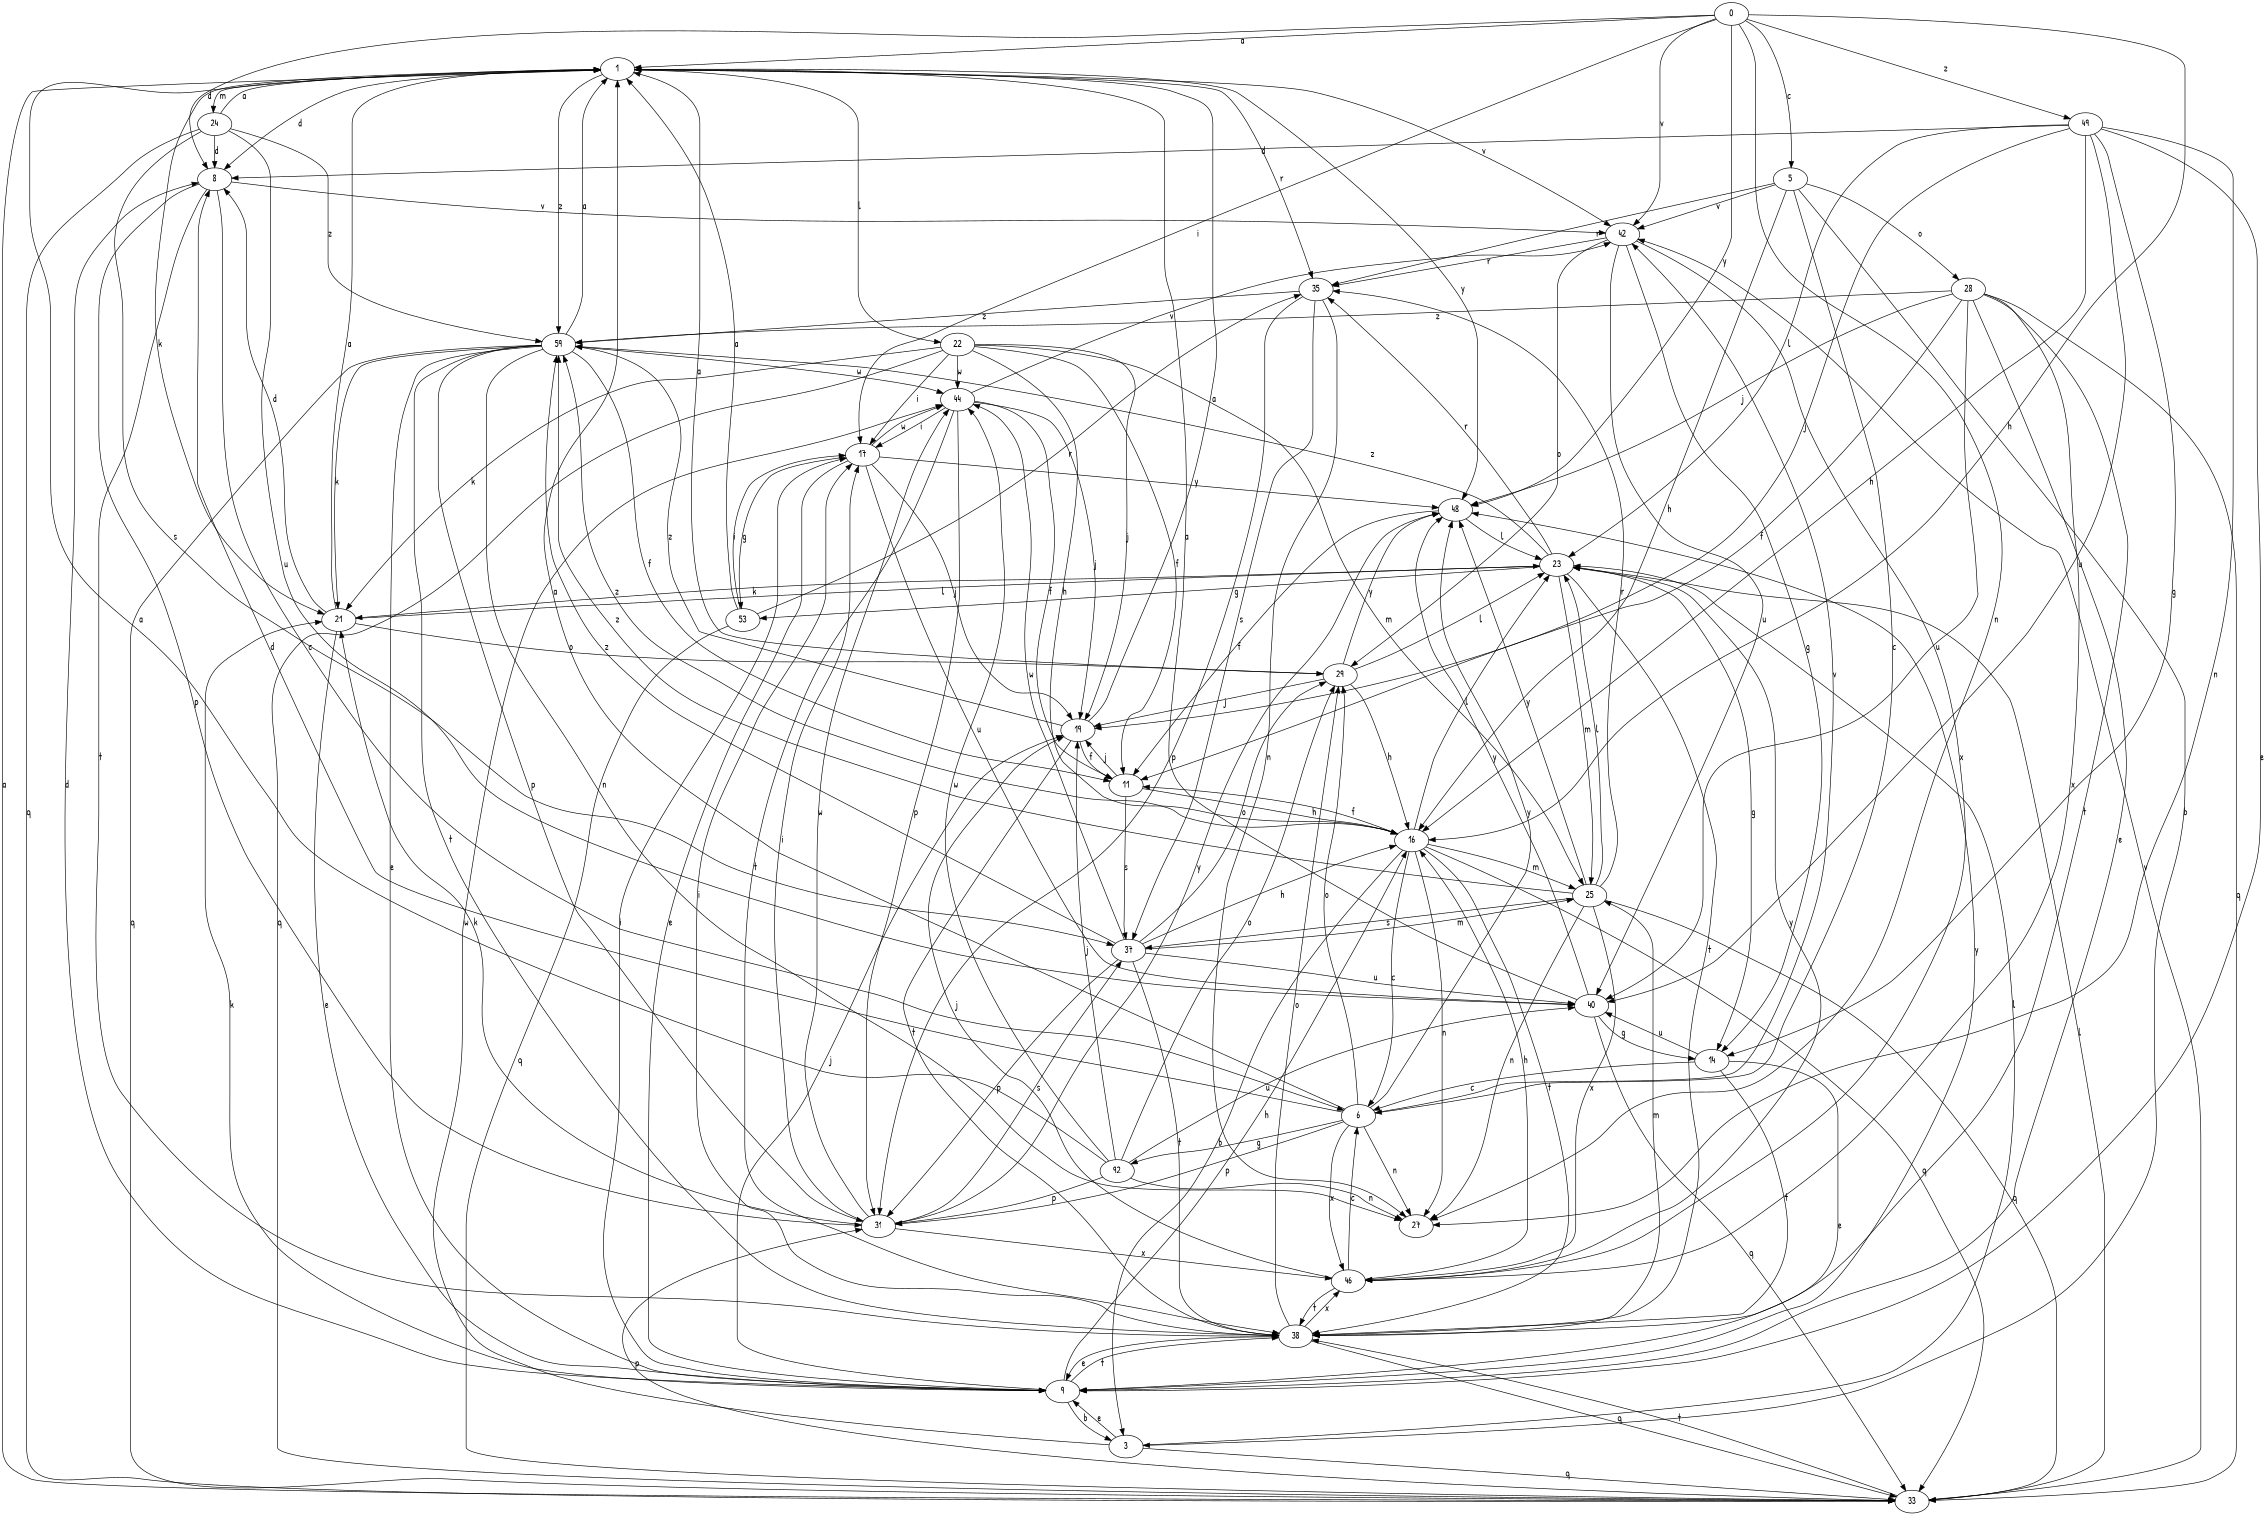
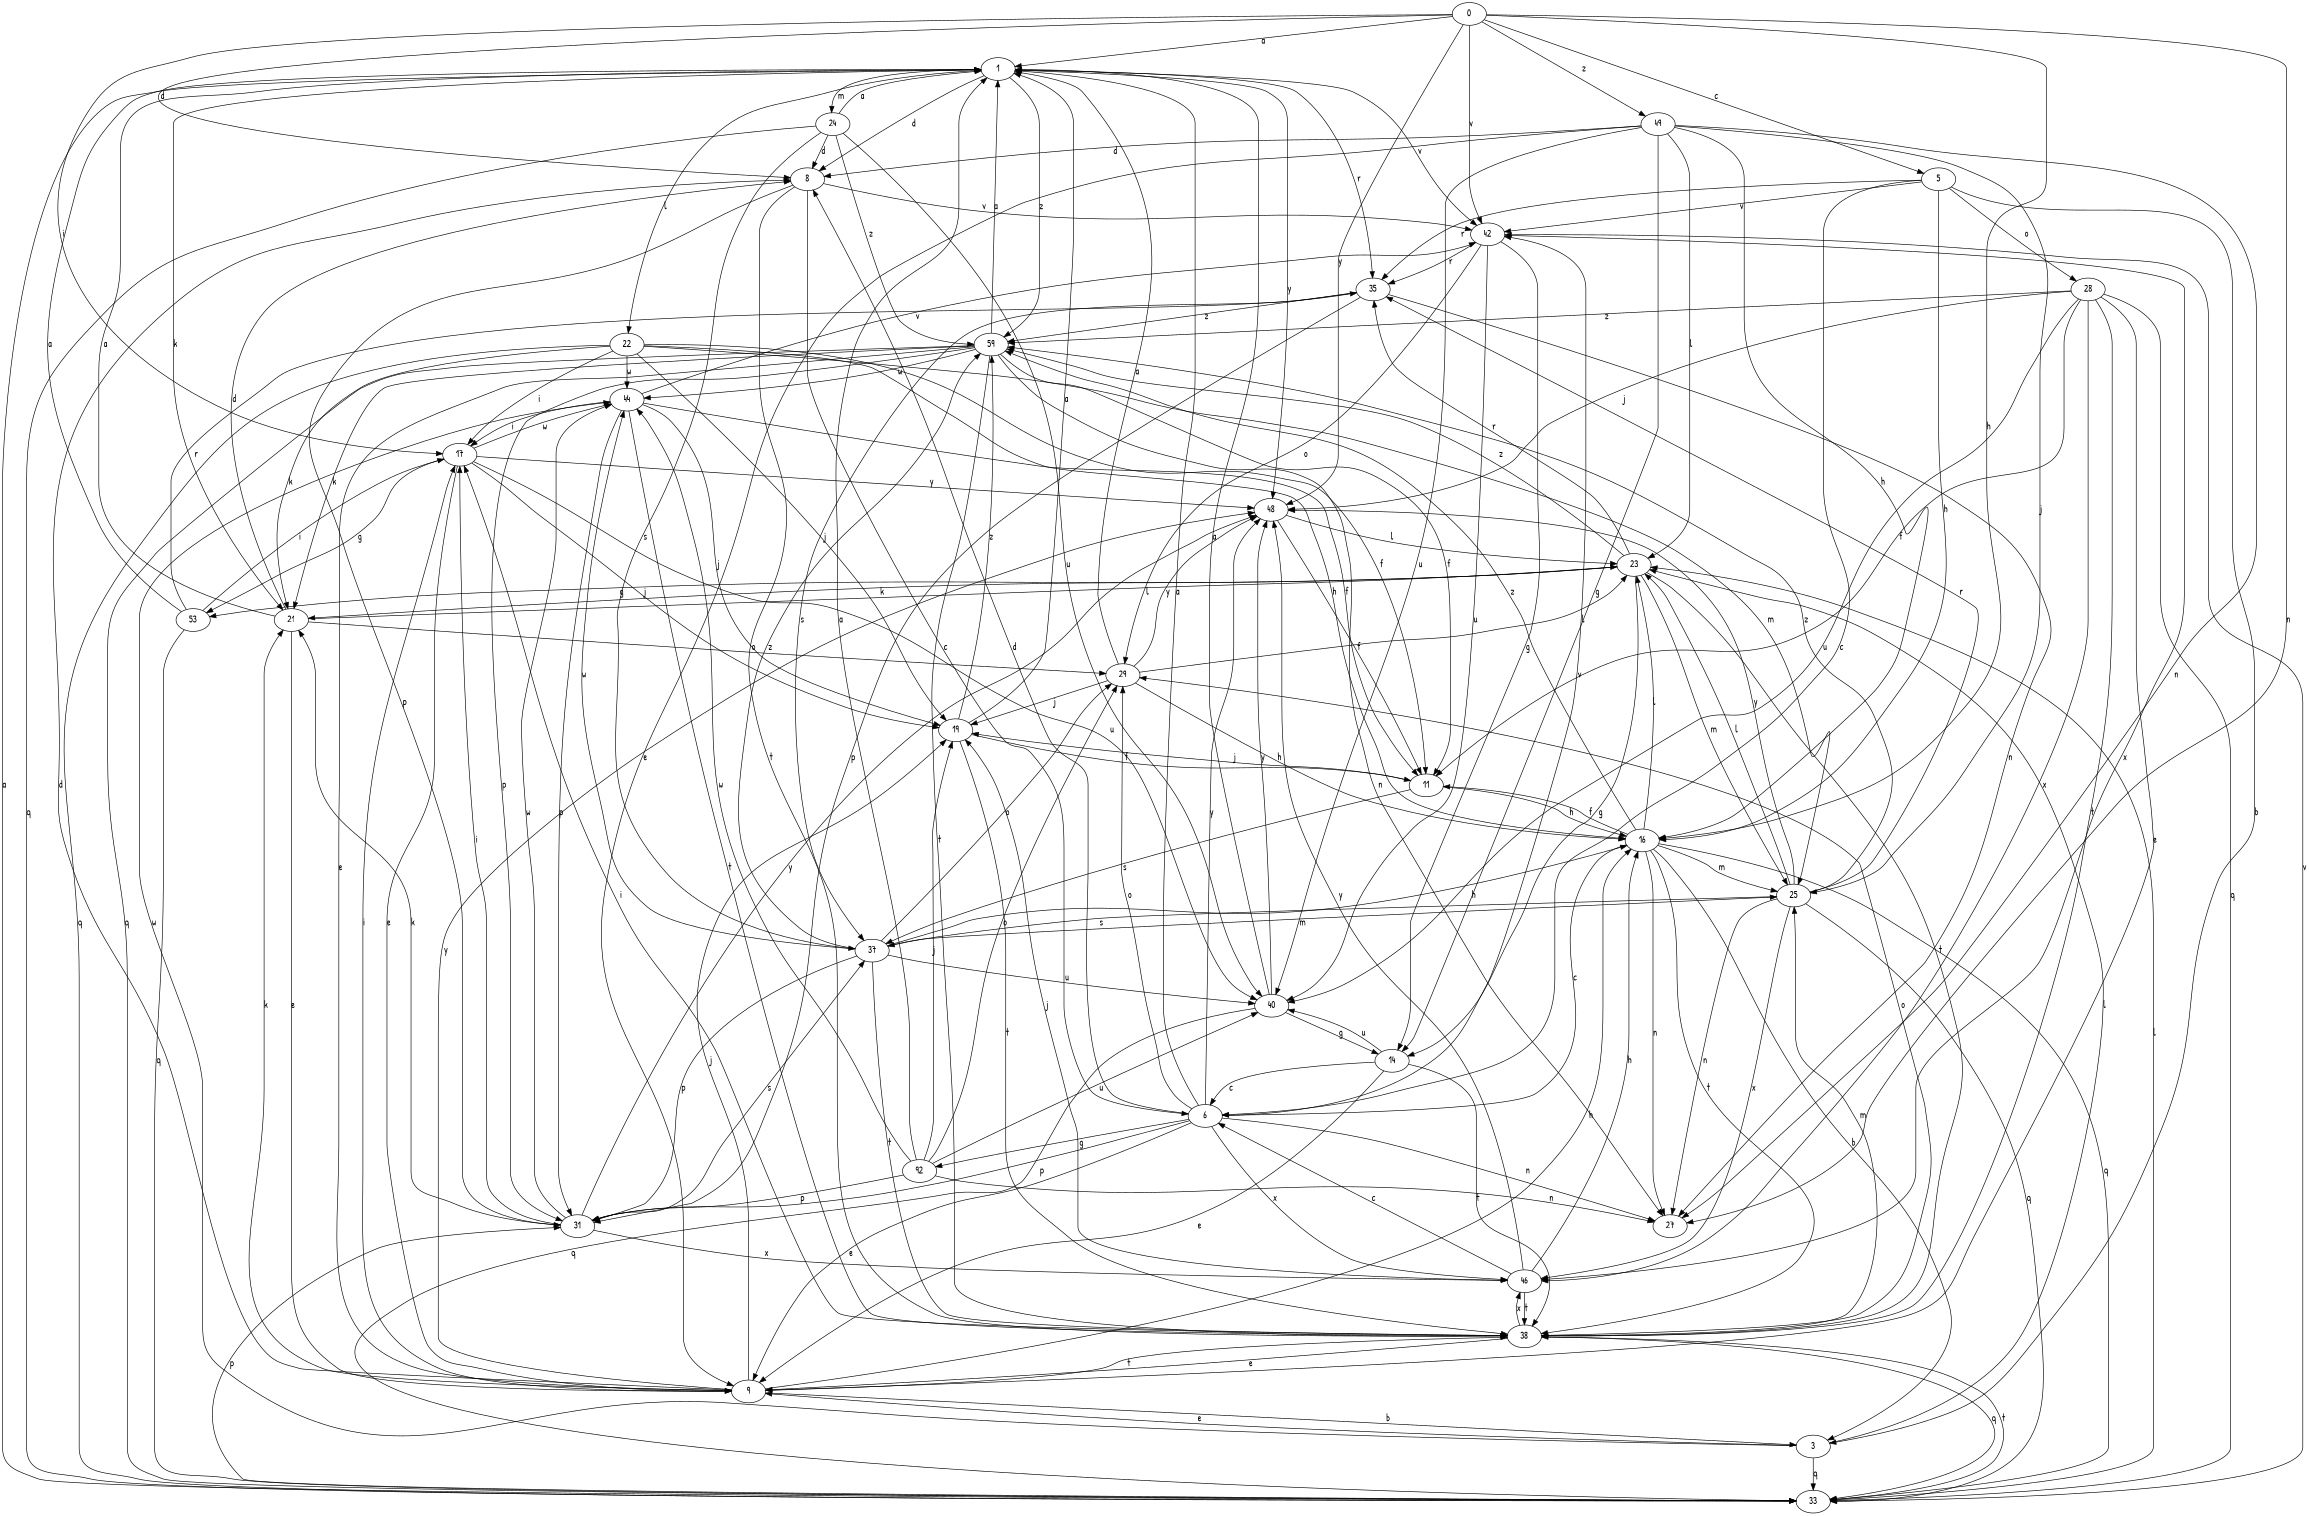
(1688, 565) -> (2040, 413)
(1821, 1013) -> (1356, 936)
none -> (943, 1206)
